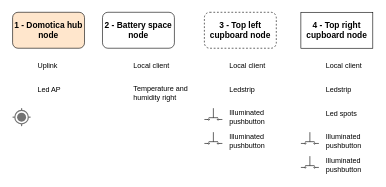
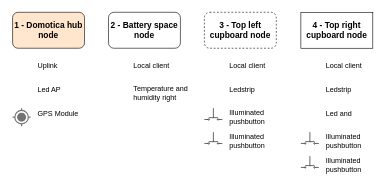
(138, 30) -> (144, 30)
none -> (60, 114)
(343, 114) -> (339, 114)
